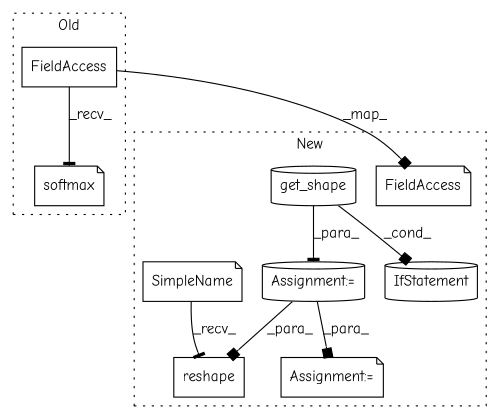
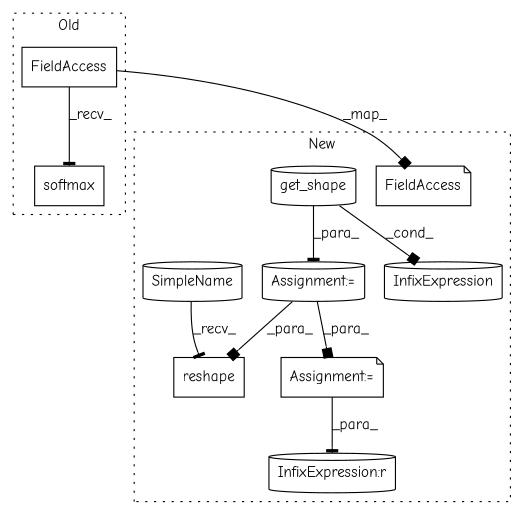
(69, 186) -> (69, 186)
(193, 282) -> (193, 282)
(431, 282) -> (443, 282)
none -> (332, 473)
